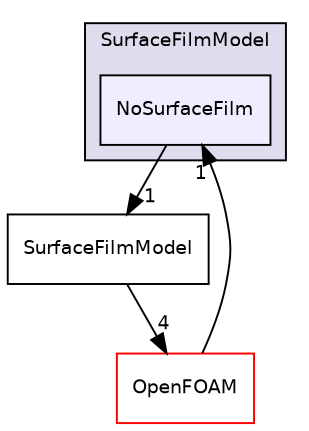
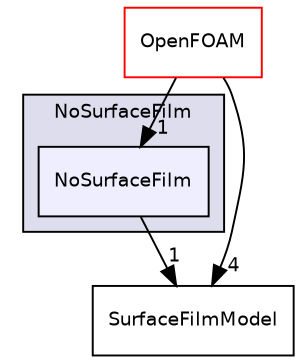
(185, 42) -> (124, 113)
(142, 310) -> (243, 172)
